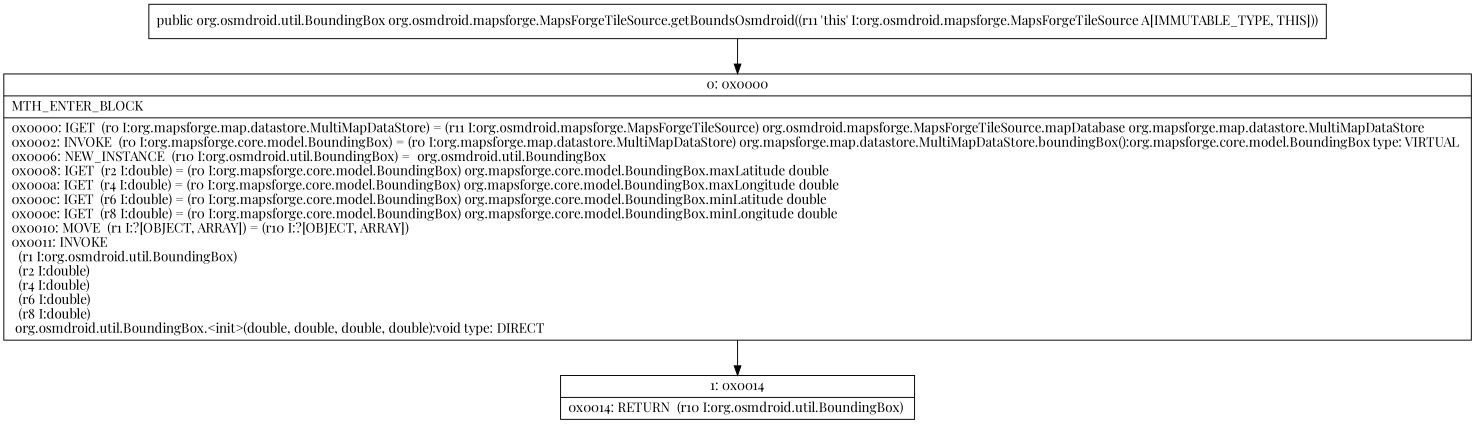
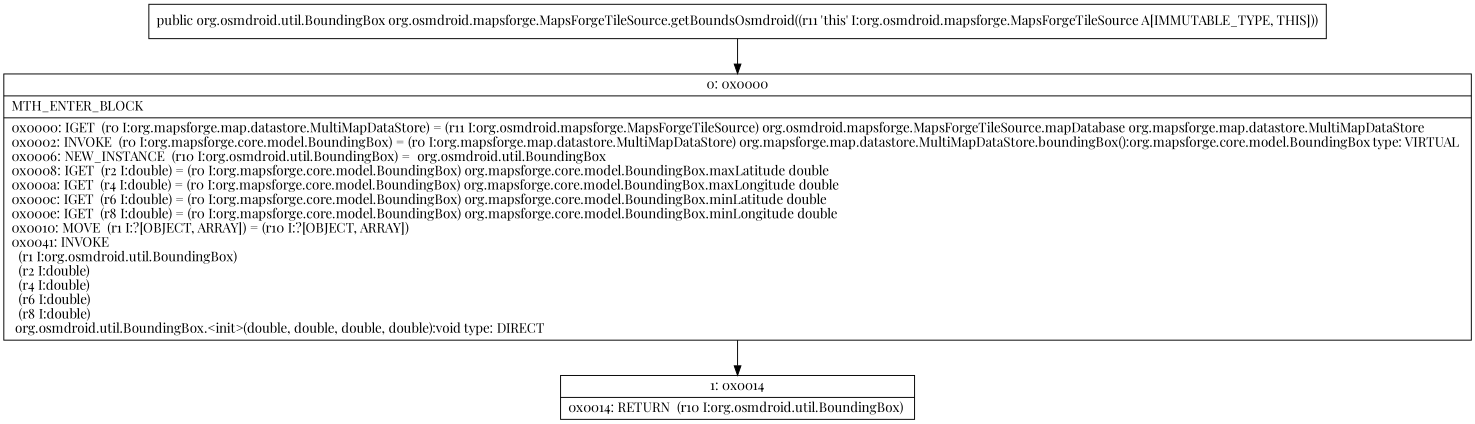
(63, 243) -> (64, 243)
